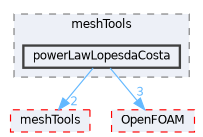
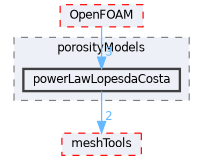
(102, 25) -> (102, 48)
(124, 84) -> (102, 45)
